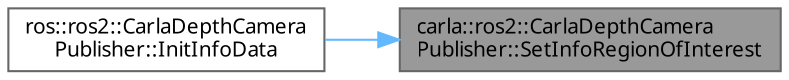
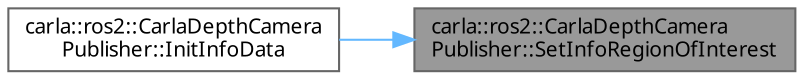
(166, 40) -> (174, 40)
